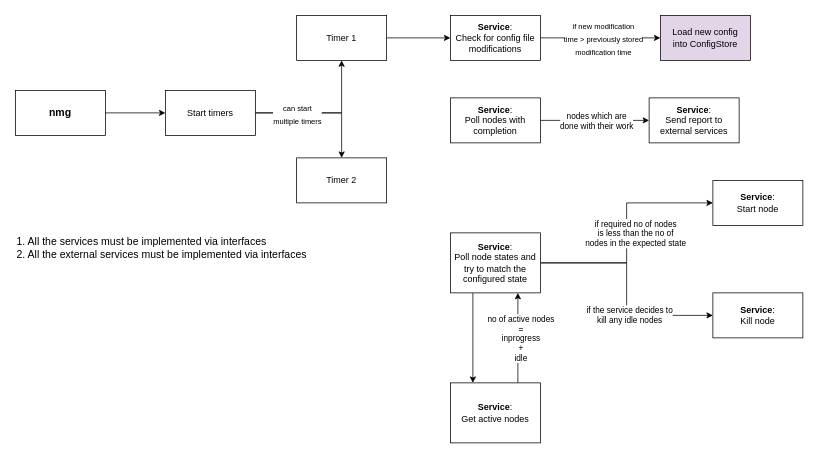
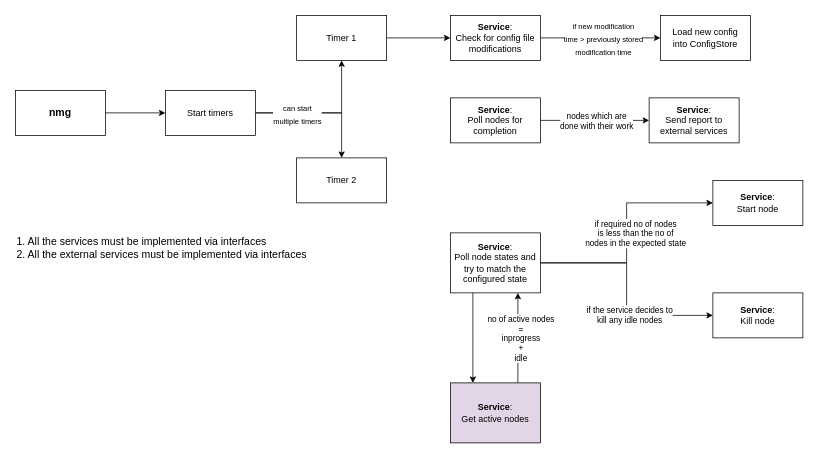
(705, 38) -> (705, 38)
(495, 120) -> (495, 120)
(495, 413) -> (495, 413)
